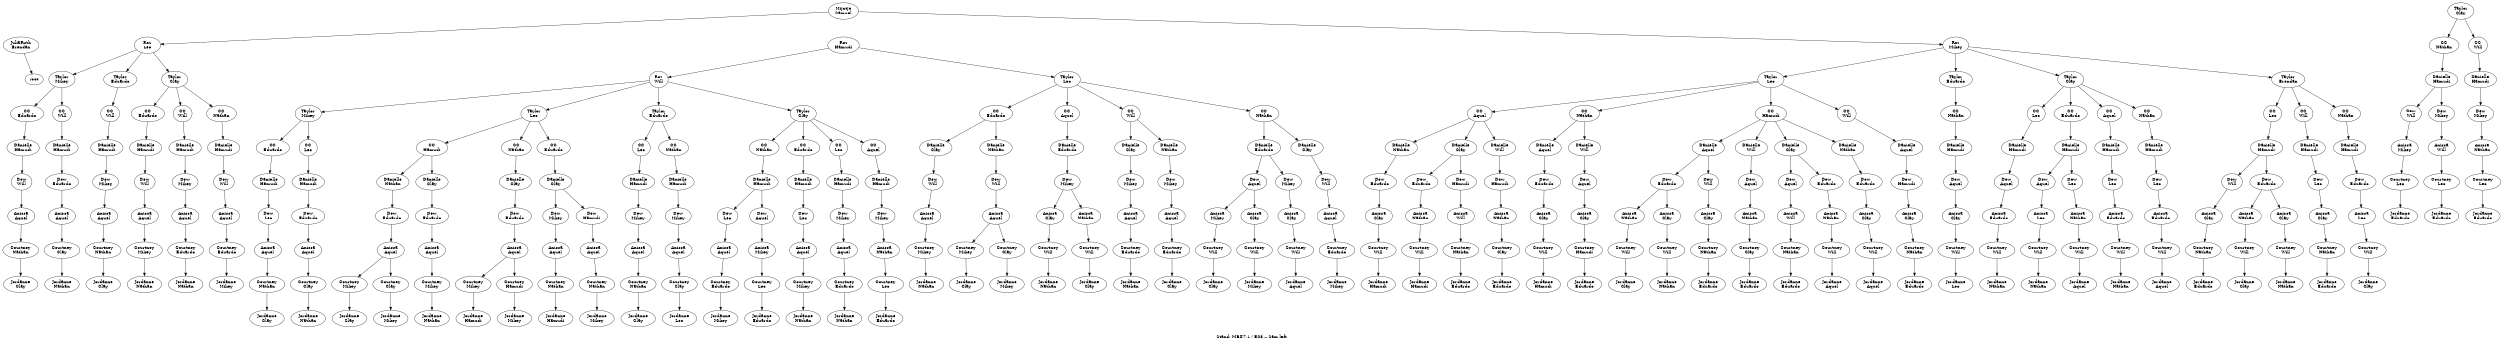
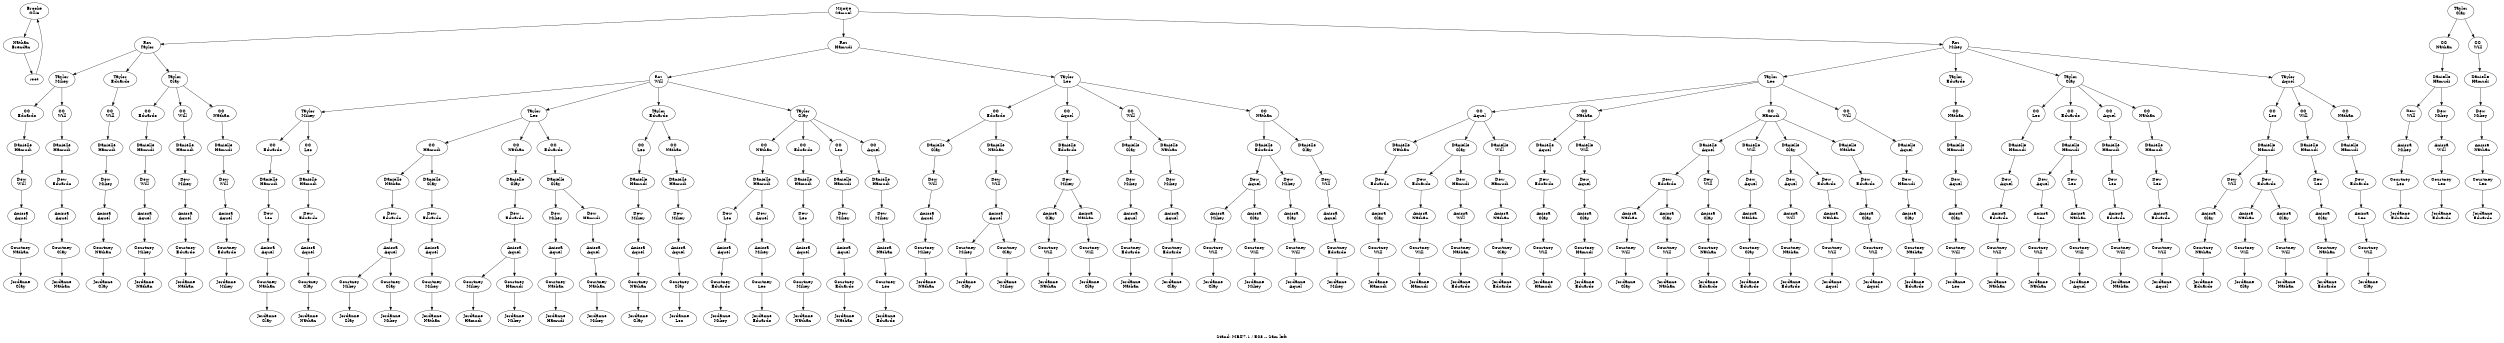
none -> (34, 11)
none -> (844, 27)
(21, 45) -> (21, 45)
(147, 45) -> (147, 45)
(2288, 79) -> (2288, 79)
